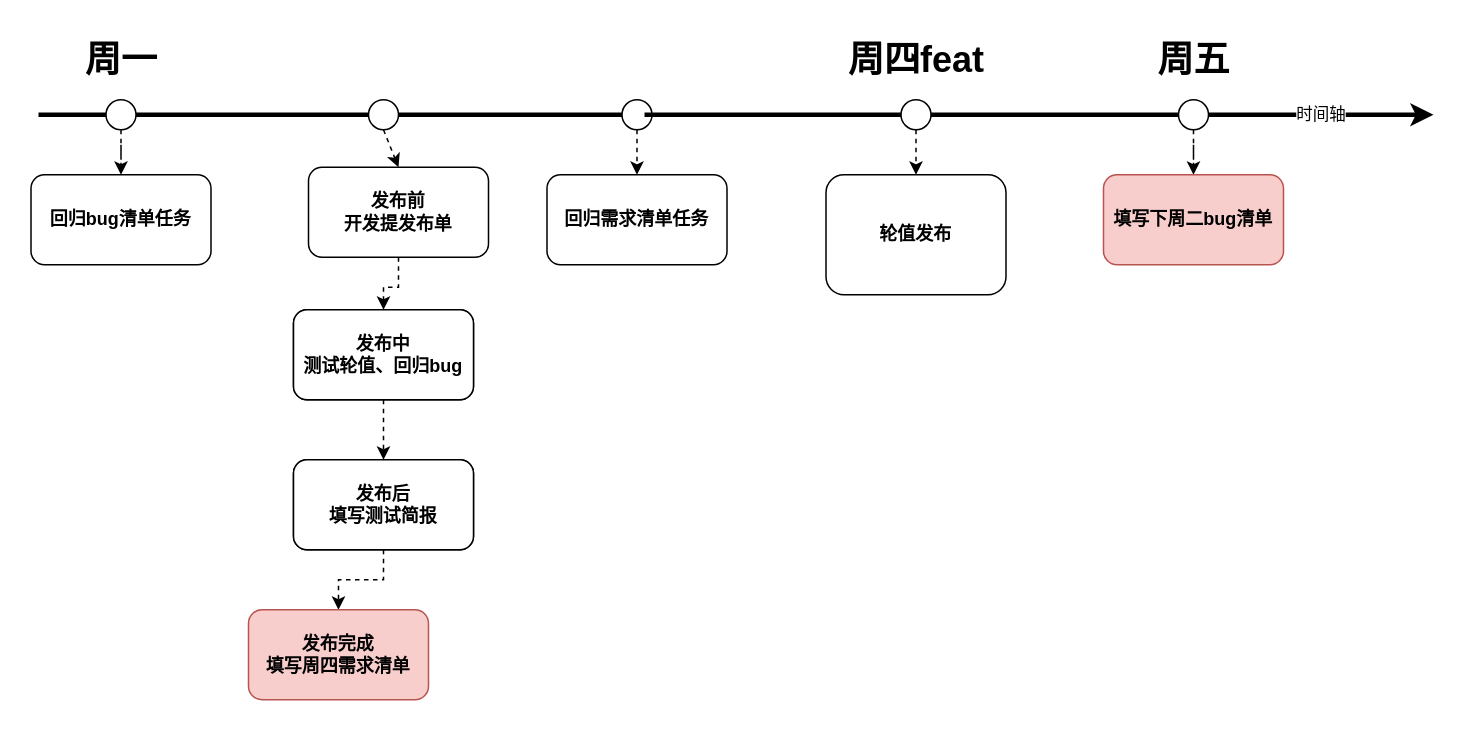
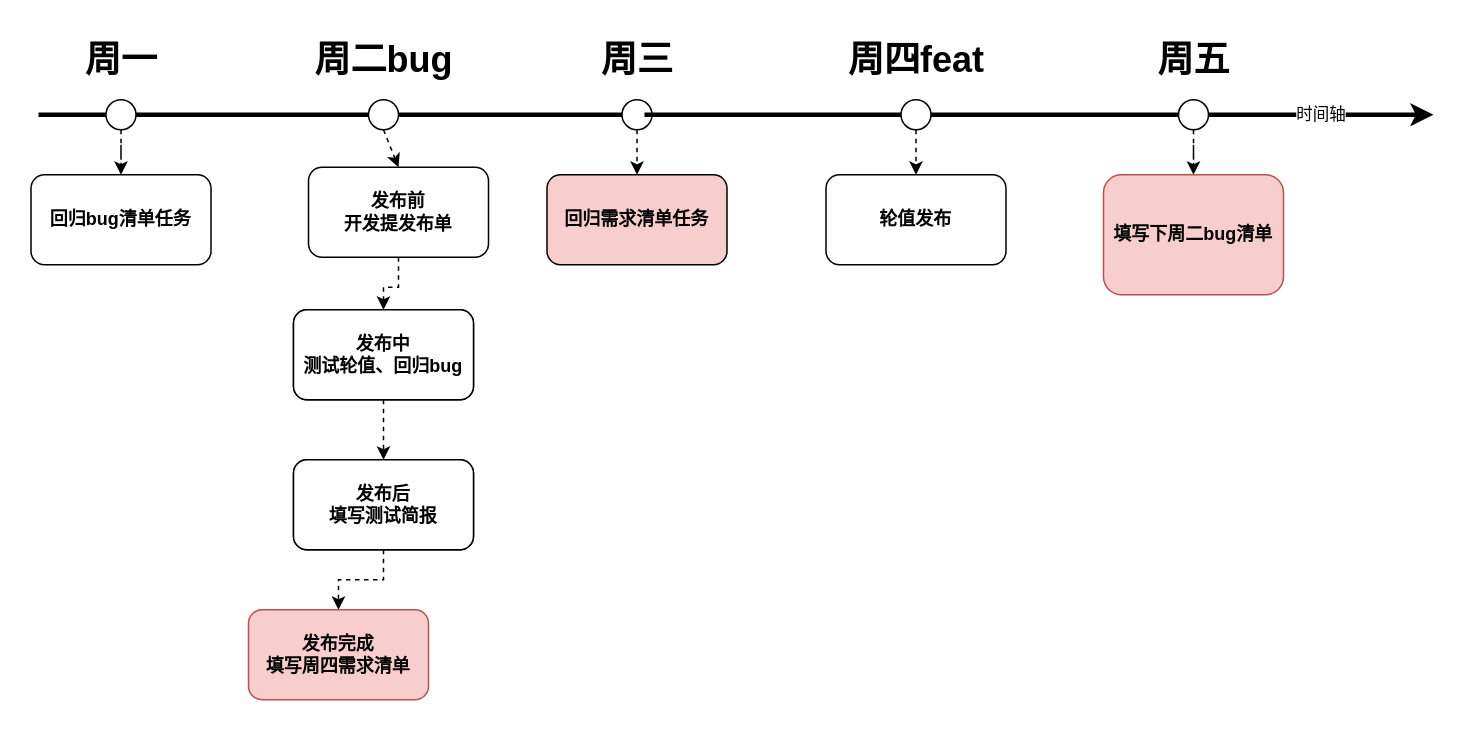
none -> (383, 61)
none -> (637, 61)
(637, 220) -> (637, 220)
(1193, 220) -> (1193, 235)
(916, 235) -> (916, 220)
